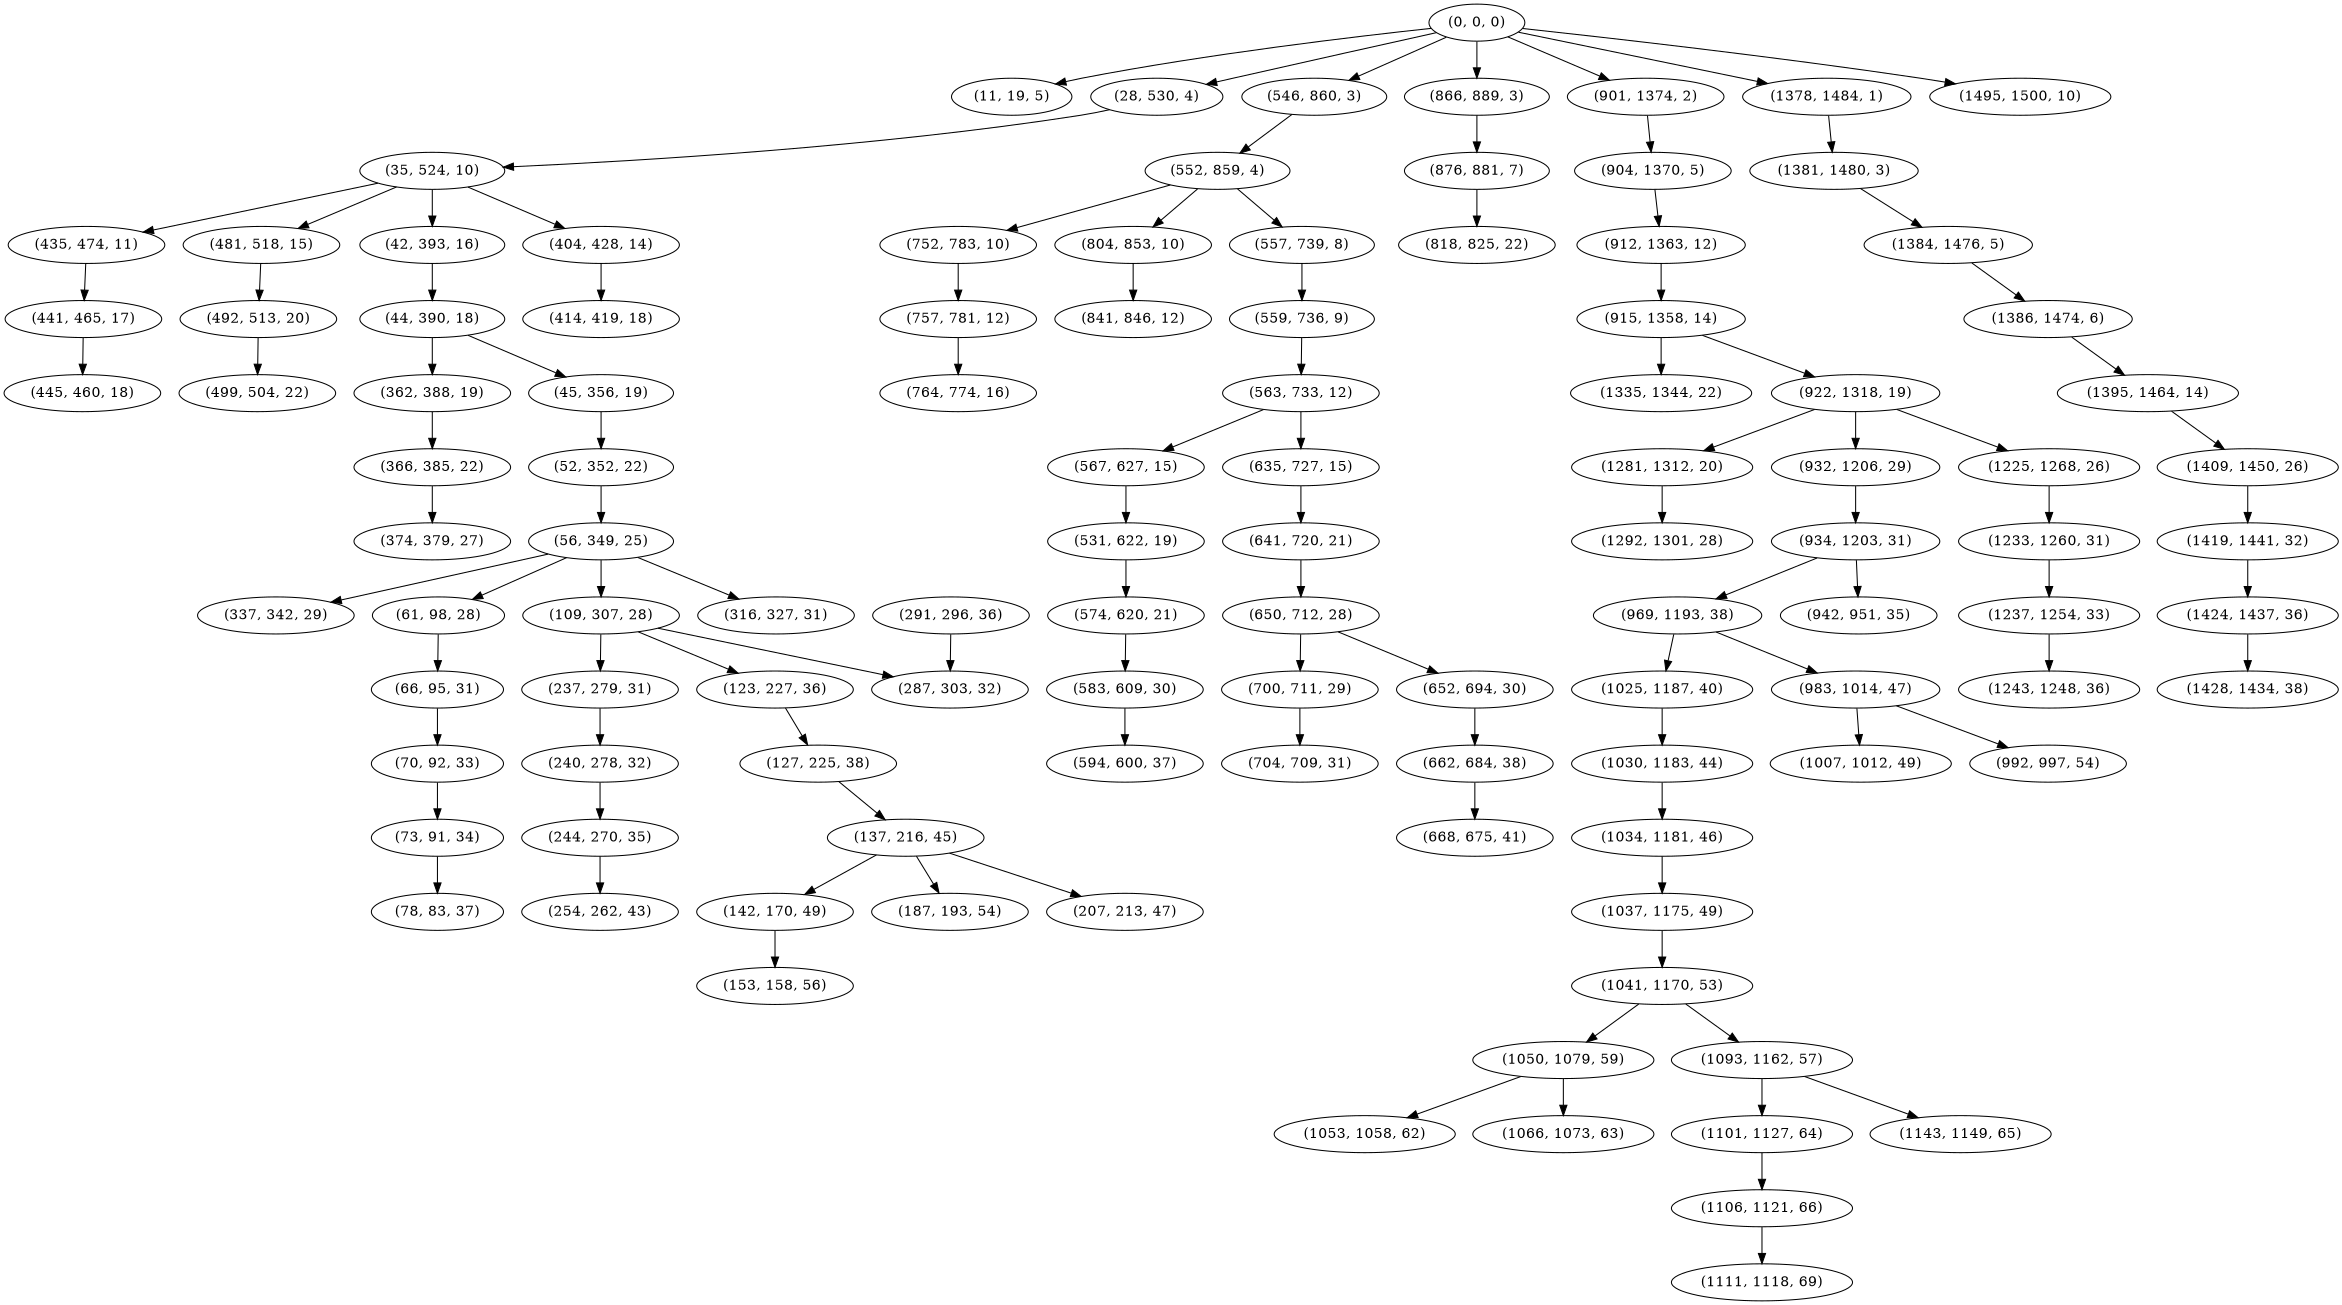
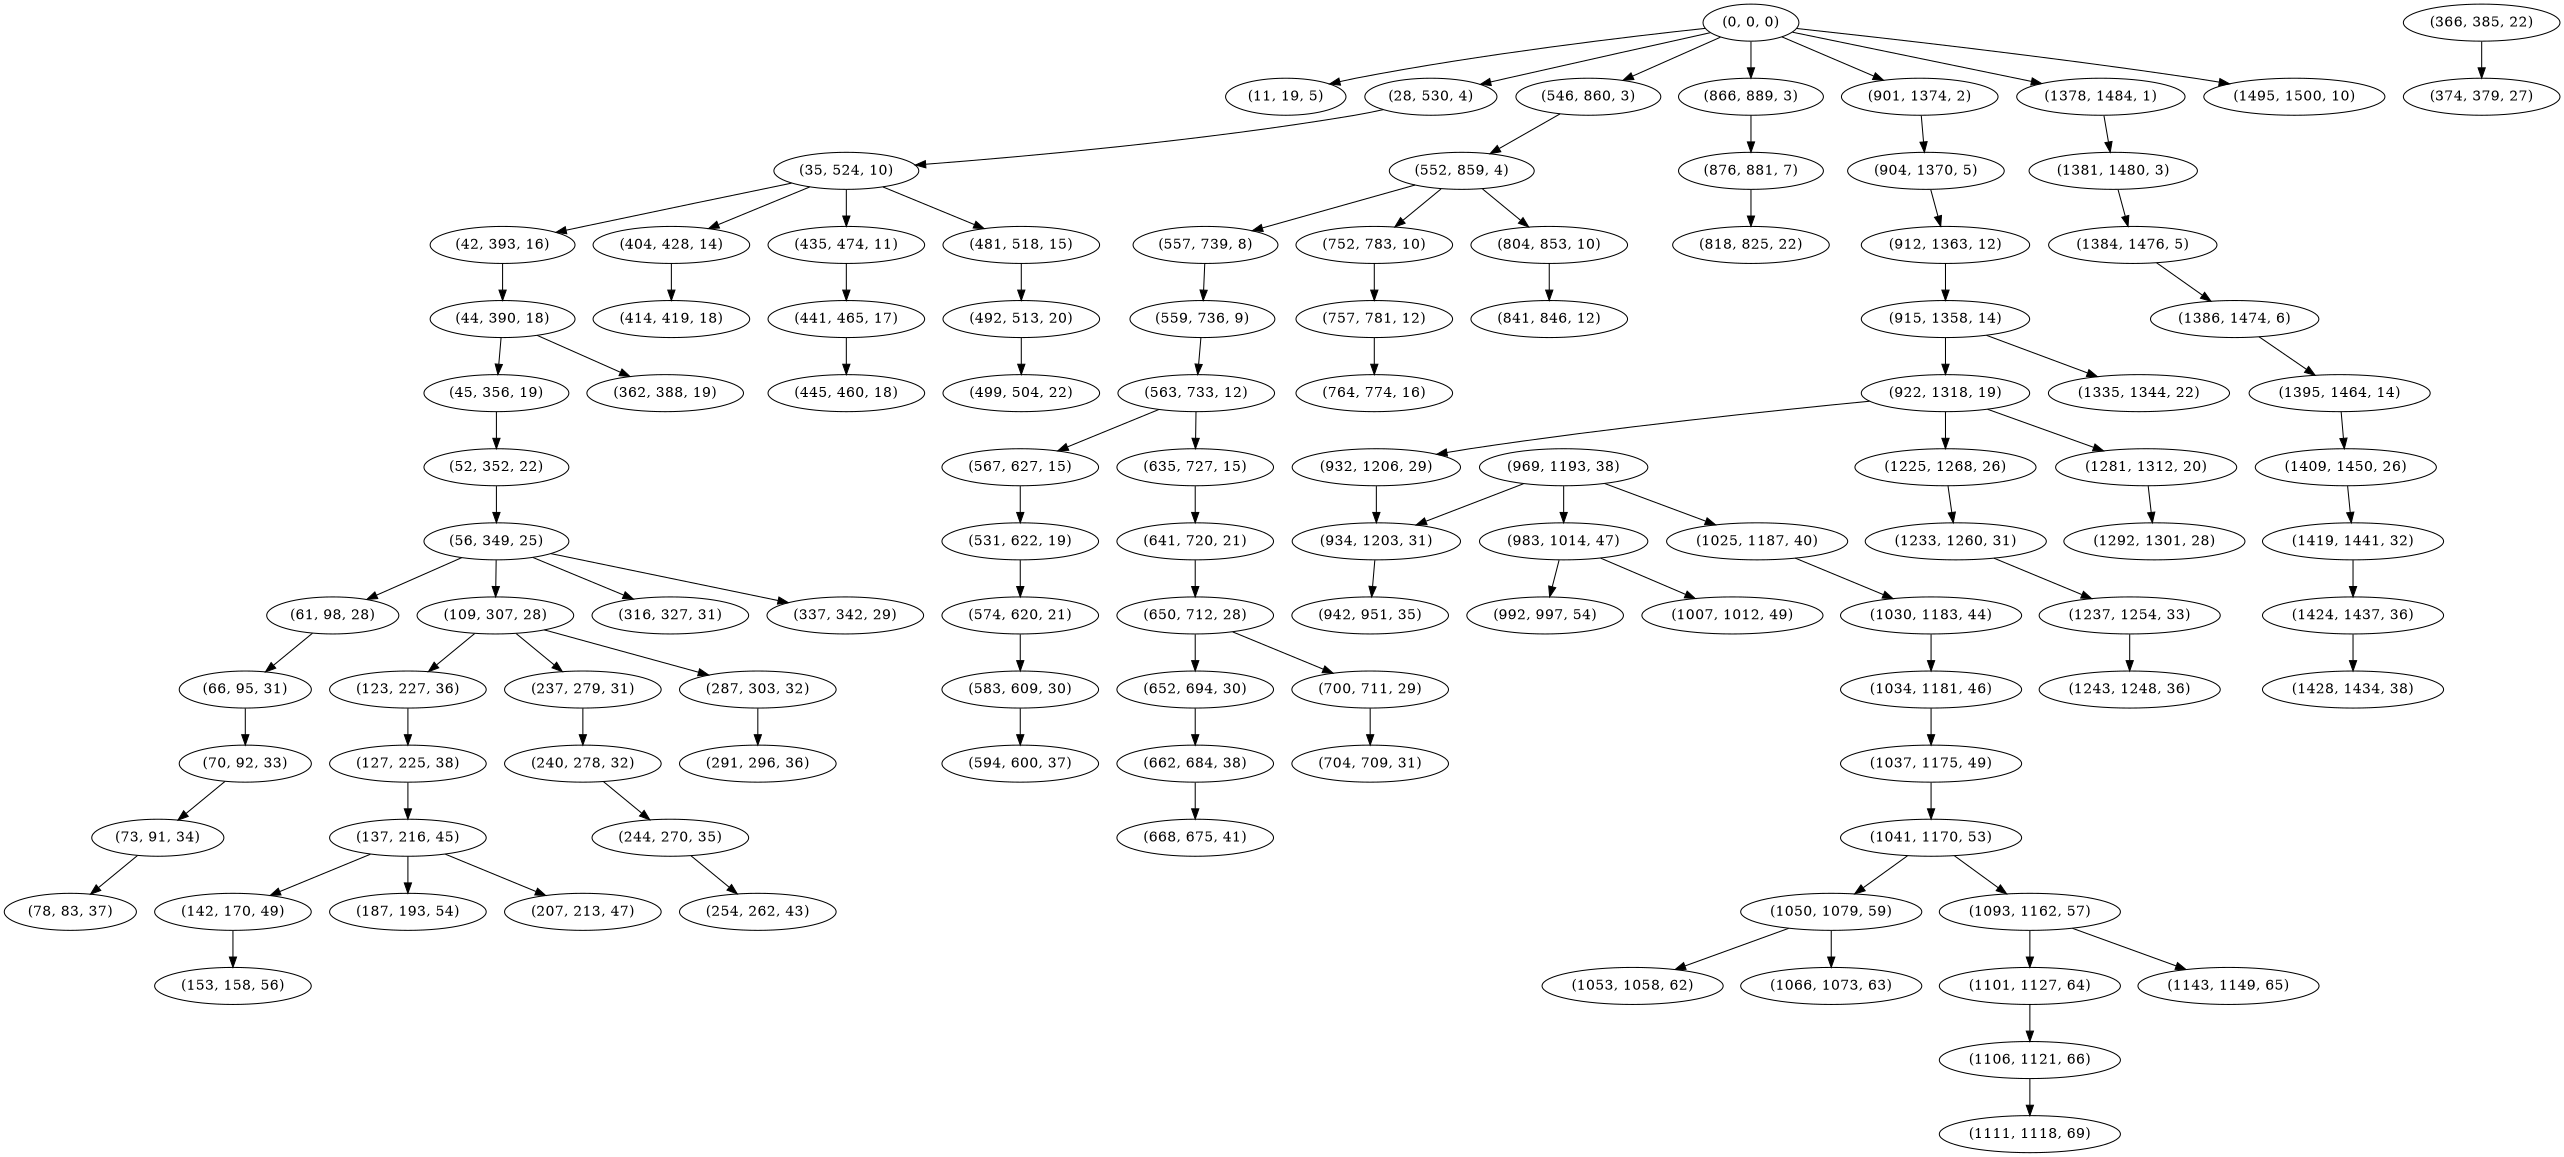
(432, 425) -> none
(1771, 576) -> (1475, 502)
(951, 647) -> (758, 722)
